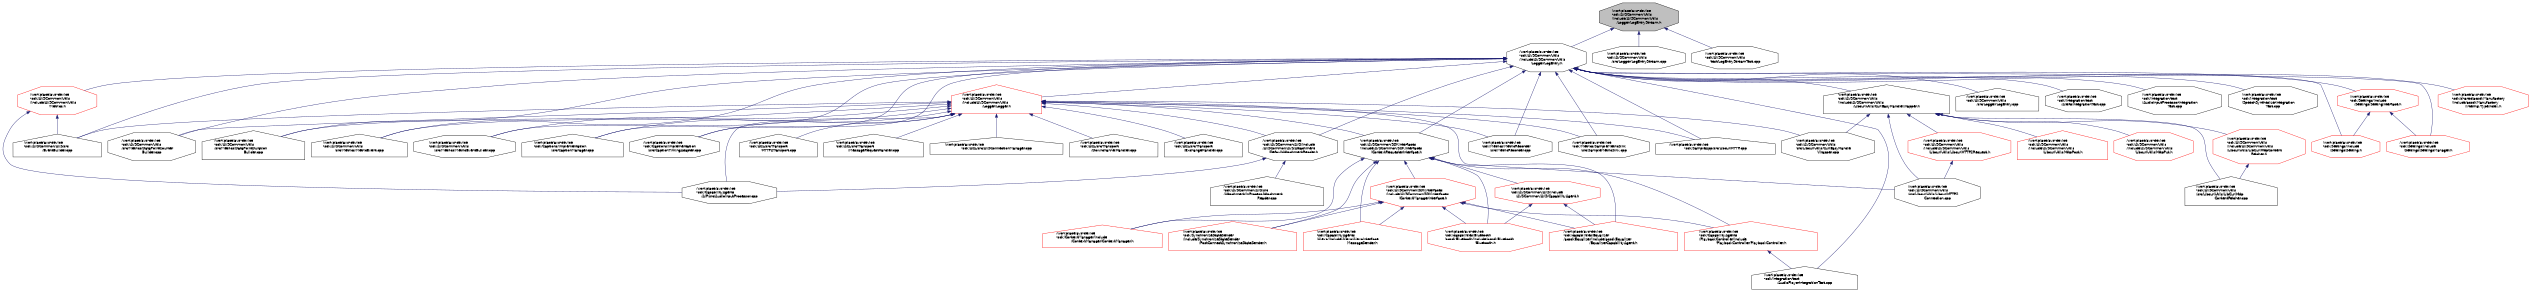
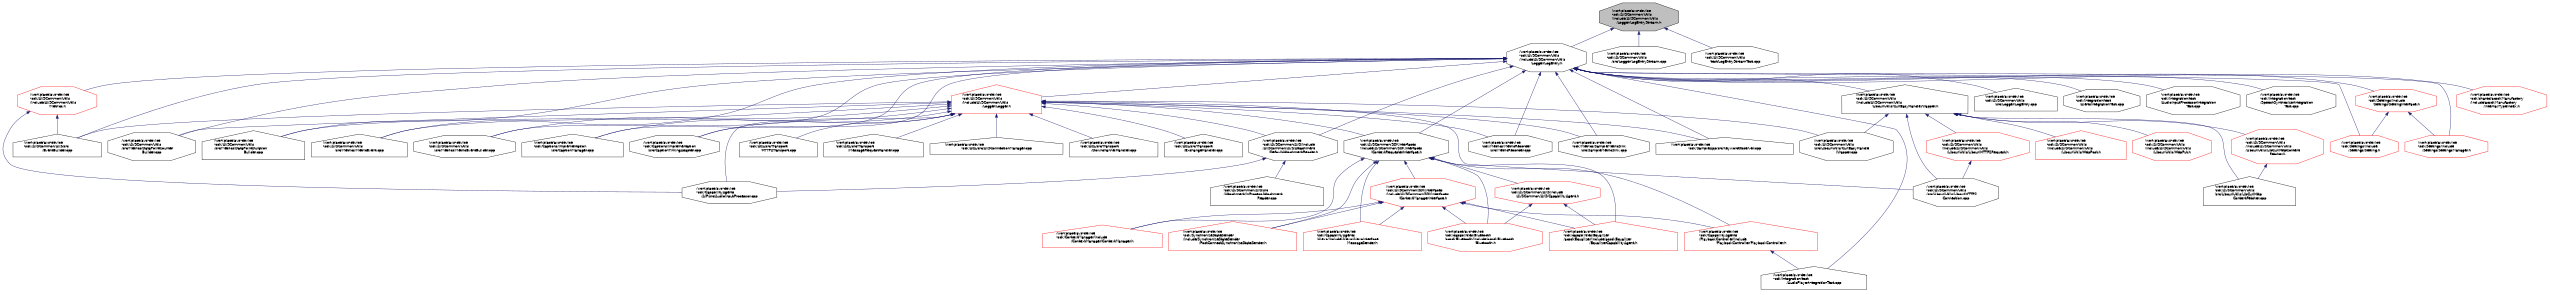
(1715, 147) -> (1725, 147)
